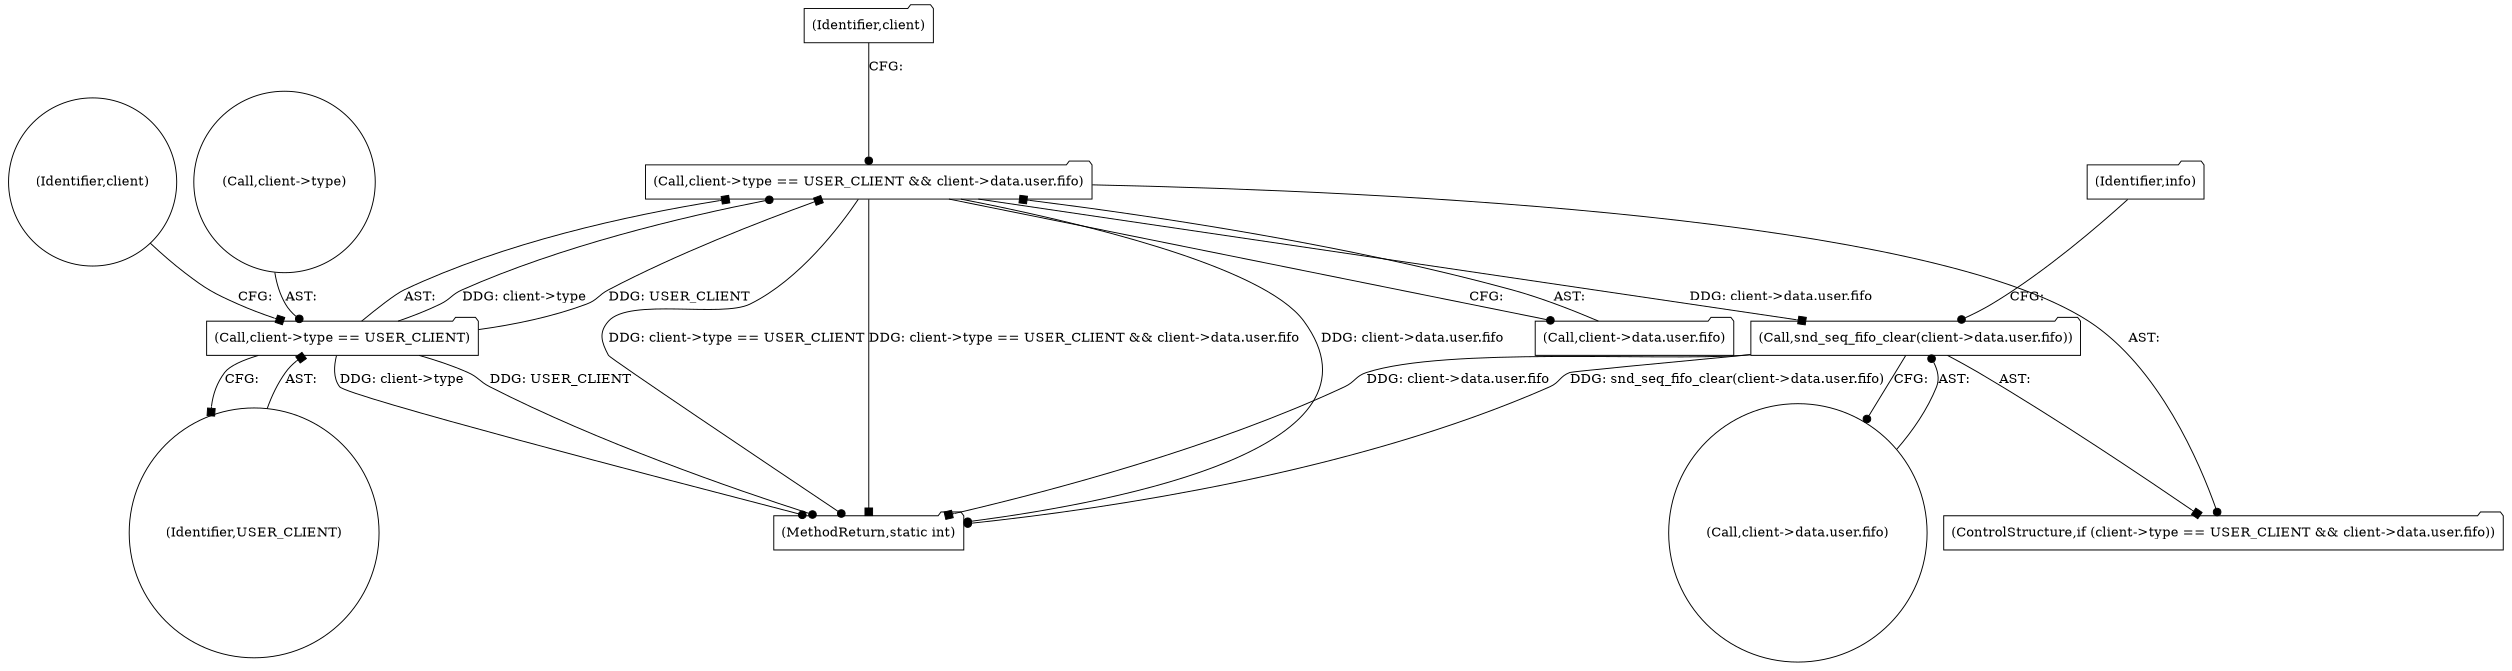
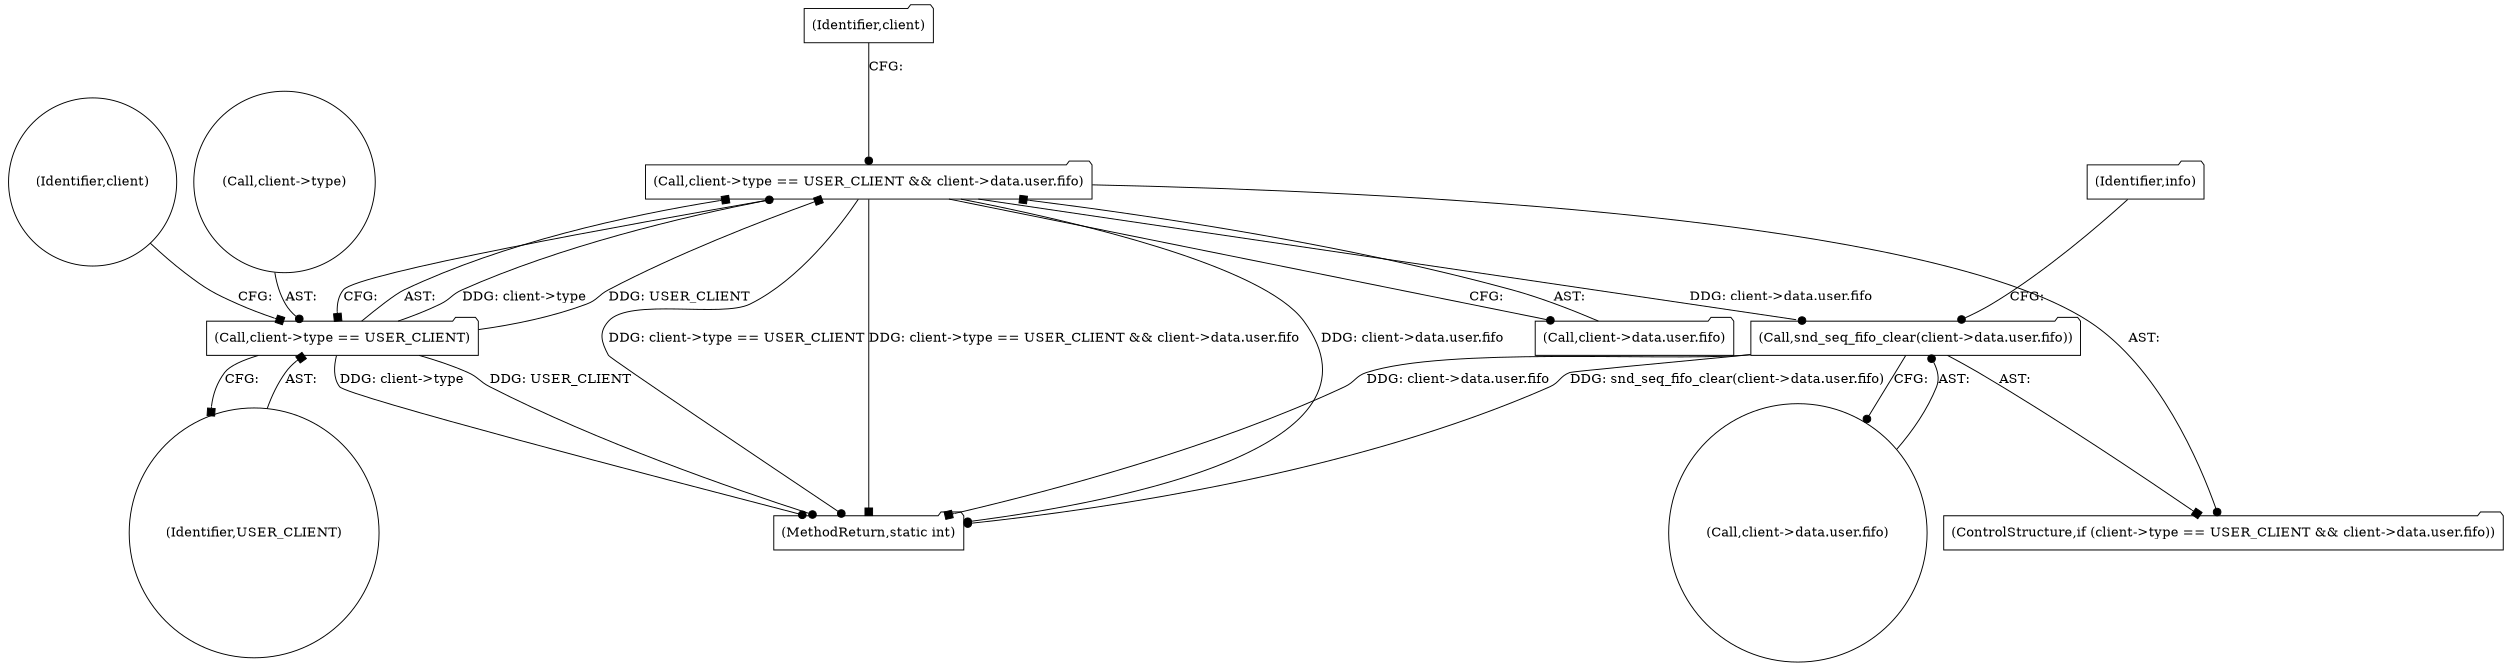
none -> (603, 230)
(1469, 271) -> (1469, 271)
